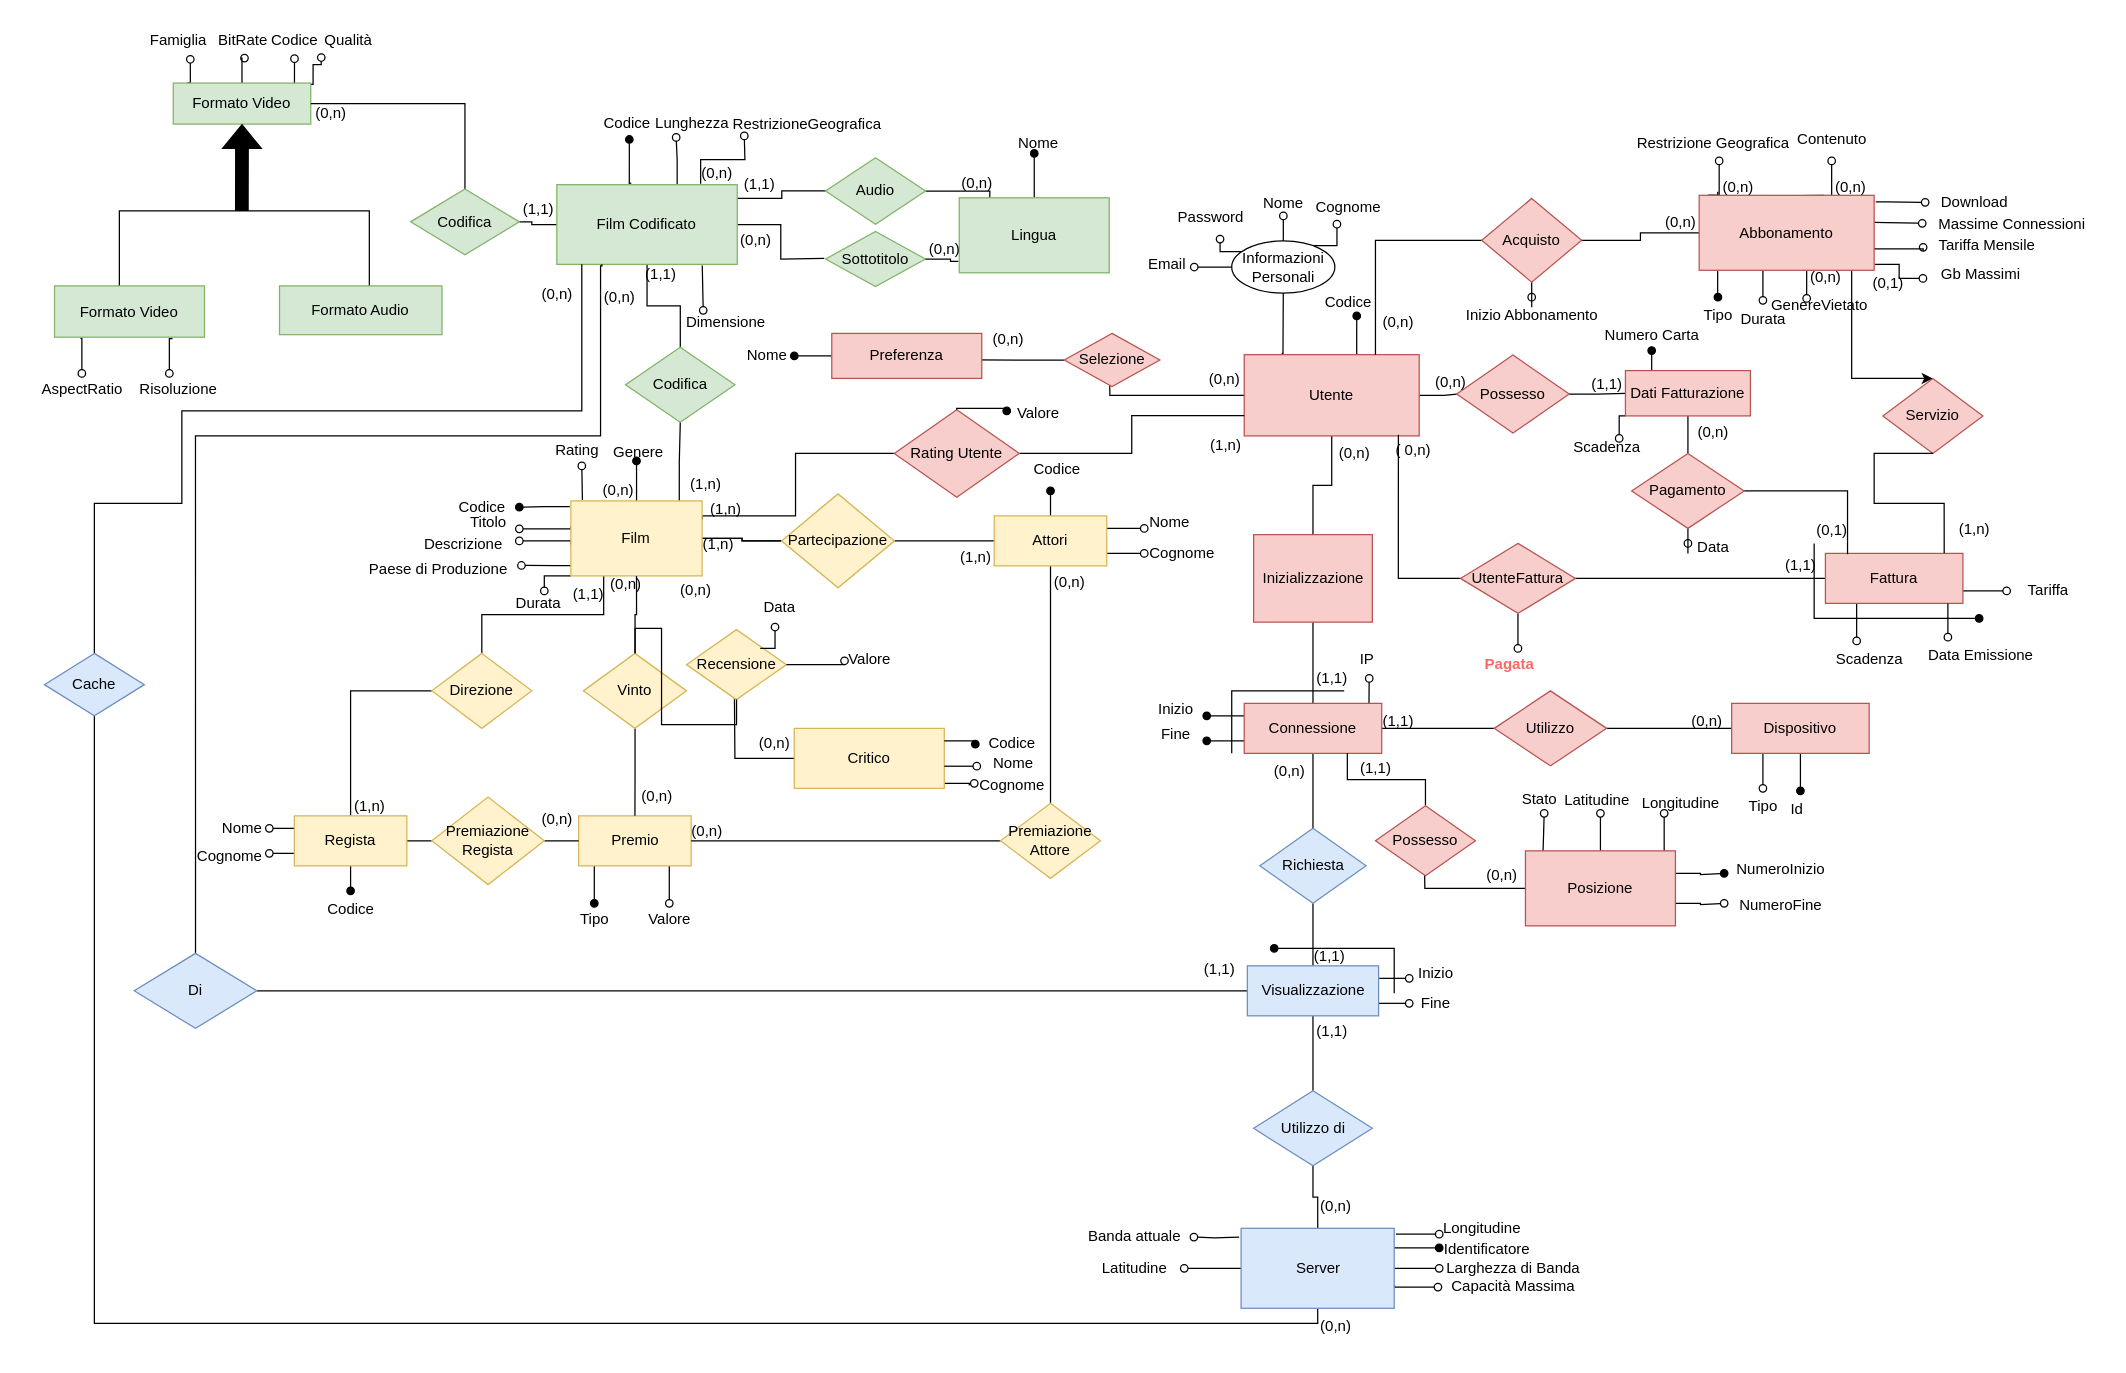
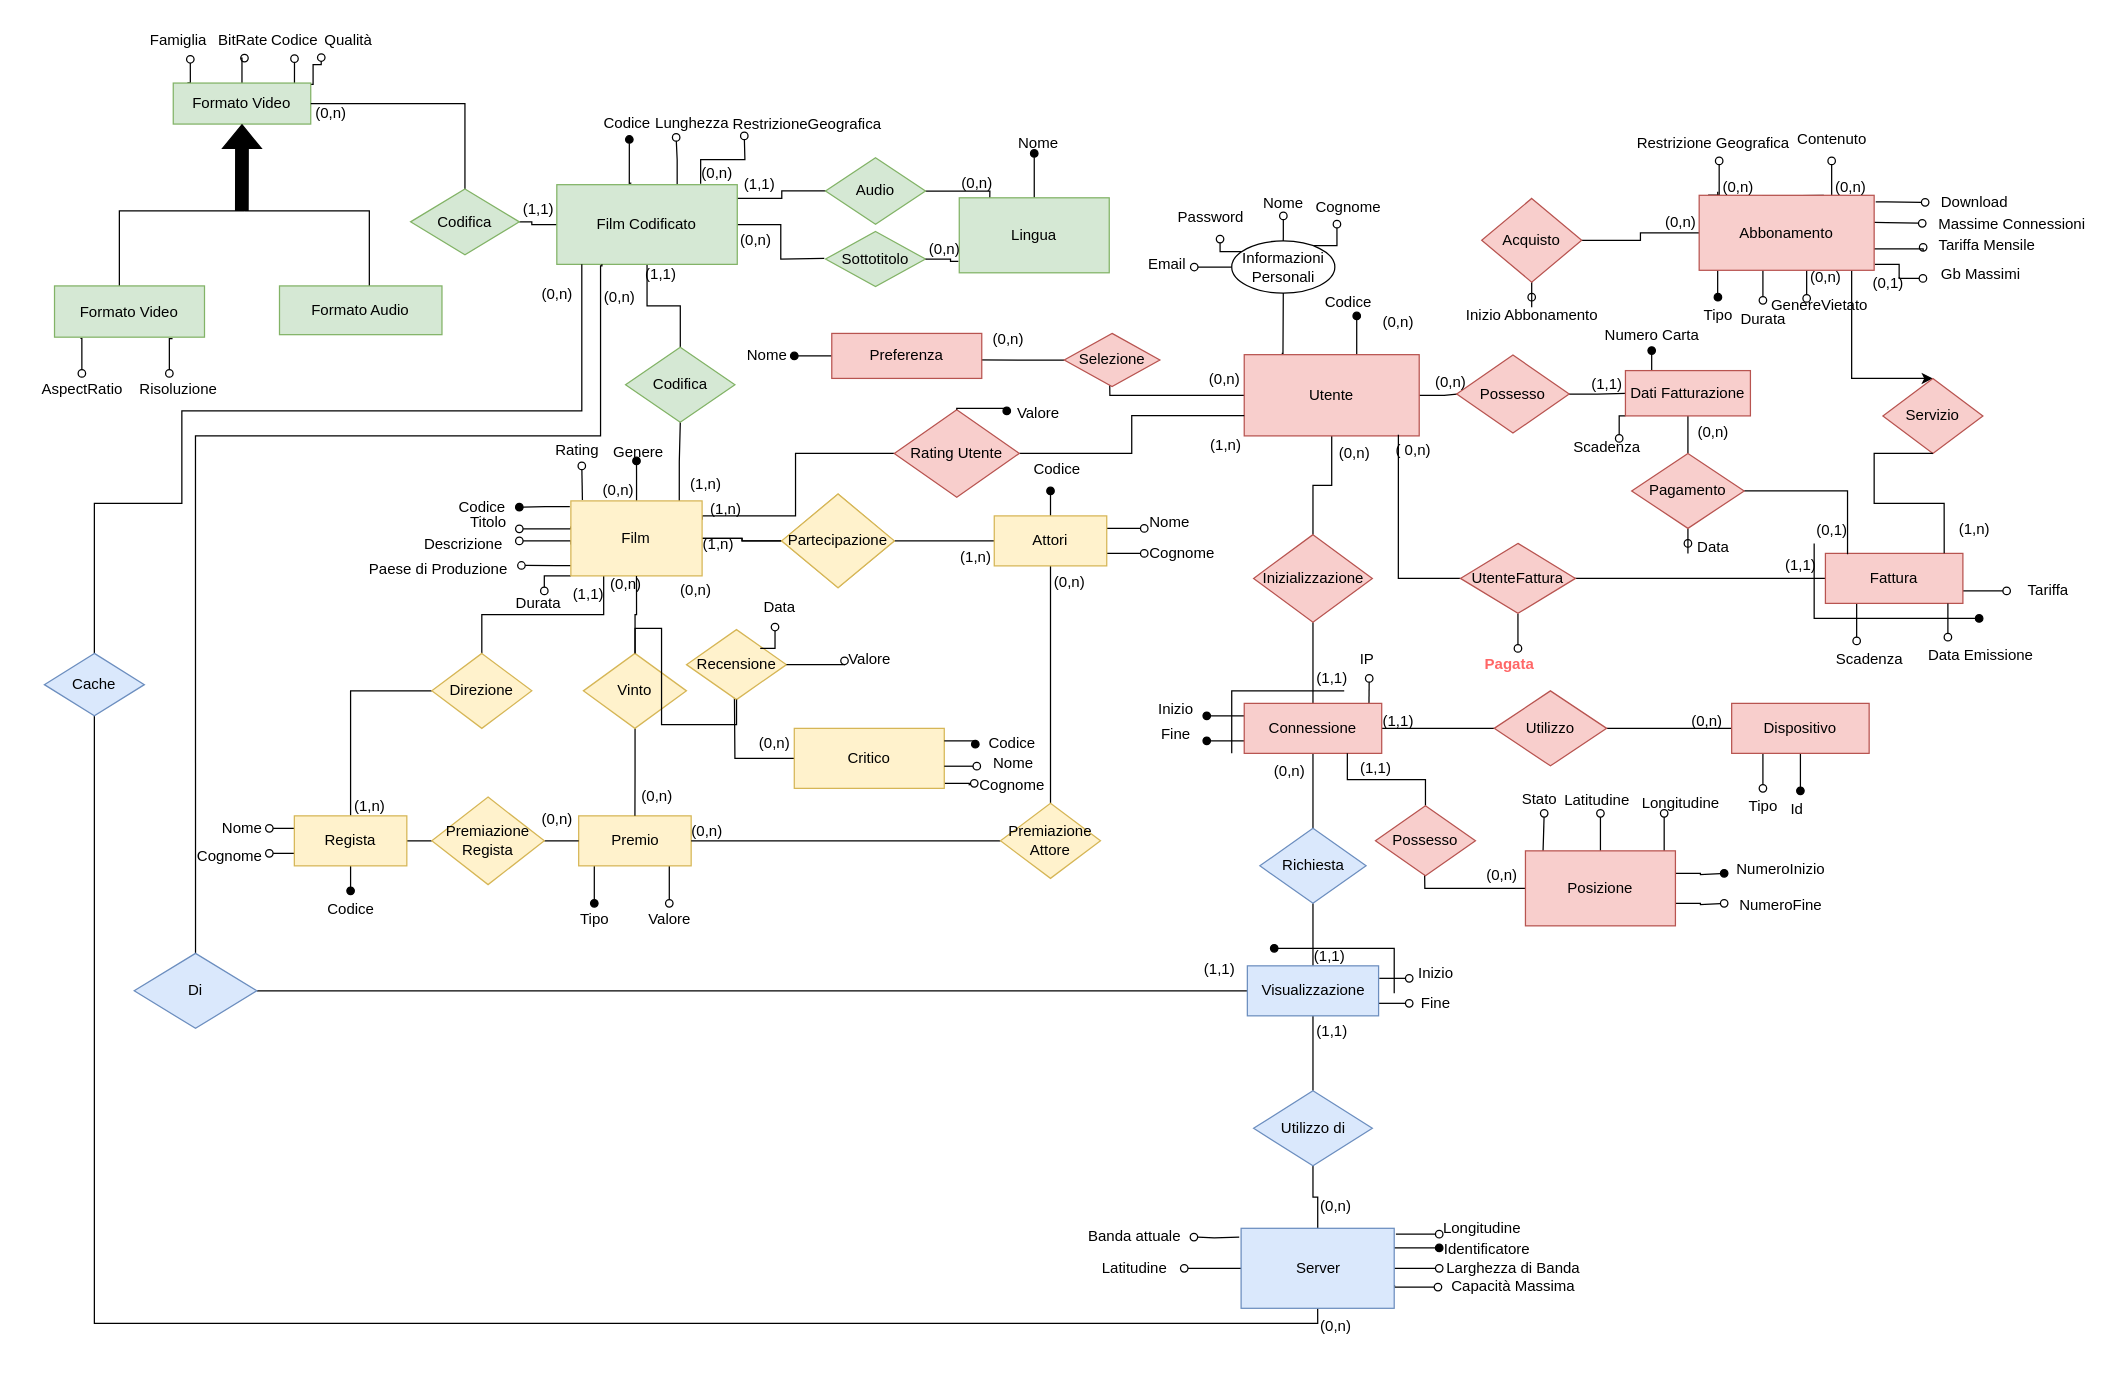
(1376, 244) -> none
(703, 285) -> none
(726, 322) -> none
(1313, 578) -> (1313, 578)
